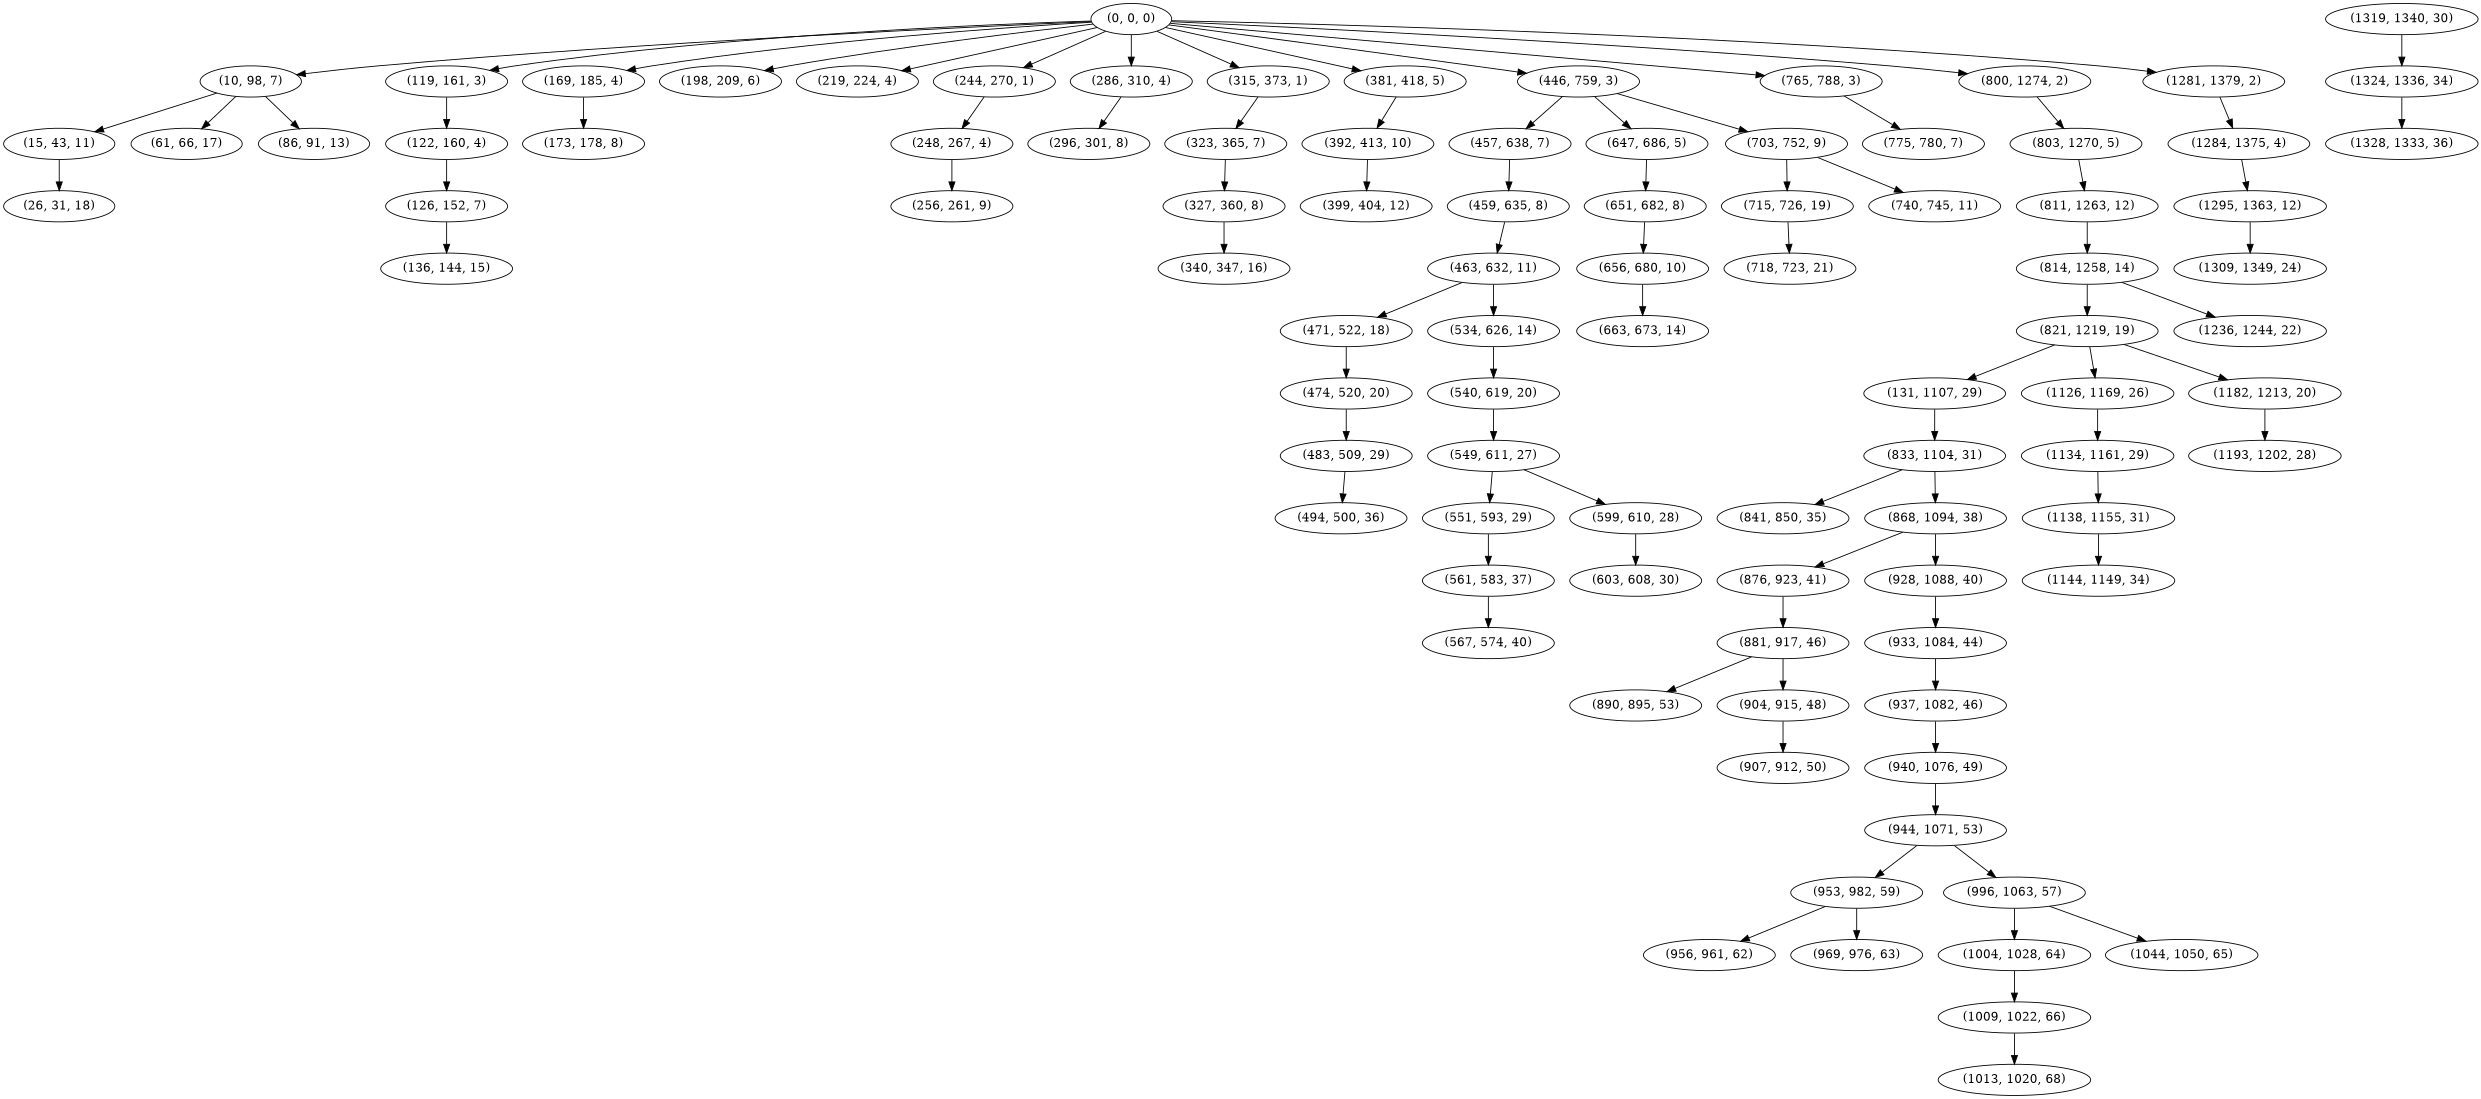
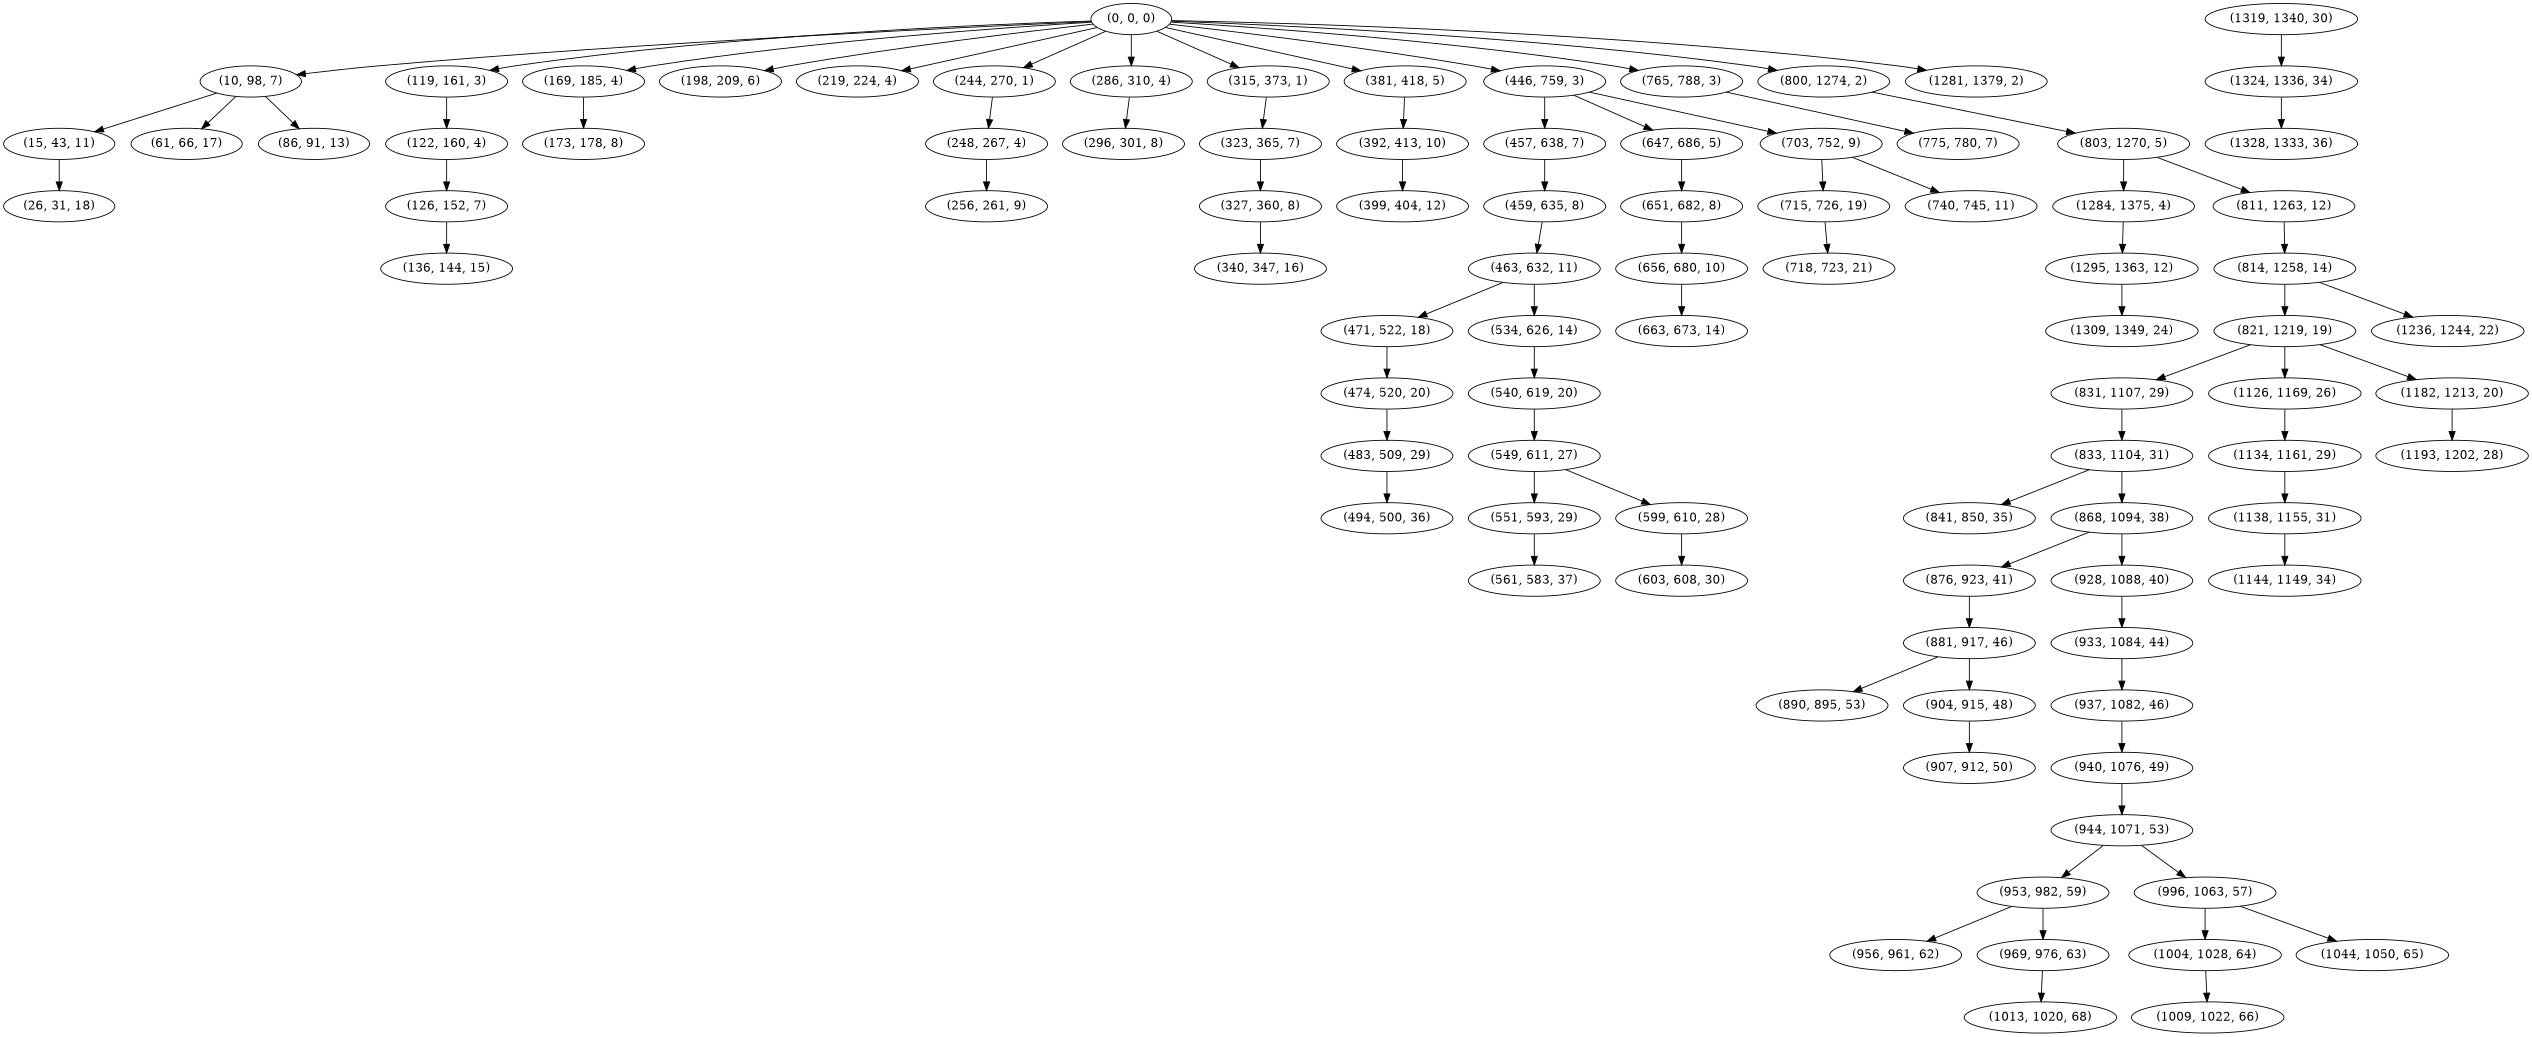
(2225, 108) -> (2124, 171)
(1935, 393) -> (2122, 393)
(1488, 643) -> none
(2014, 1044) -> (2042, 982)
